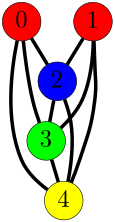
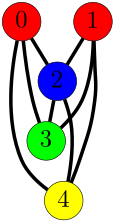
(55, 171) -> none
